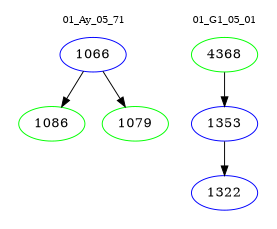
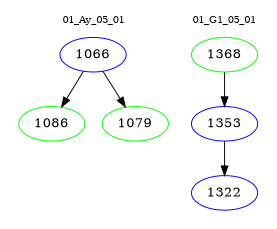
(94, 21) -> (94, 21)
(225, 55) -> (225, 55)
